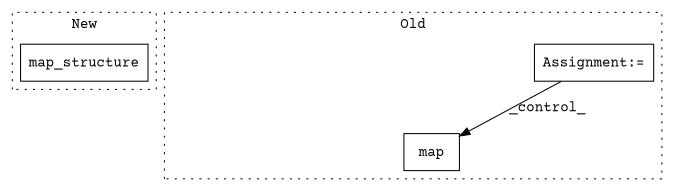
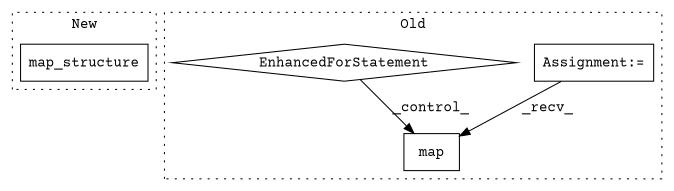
none -> (344, 63)
(548, 107) -> (548, 107)
